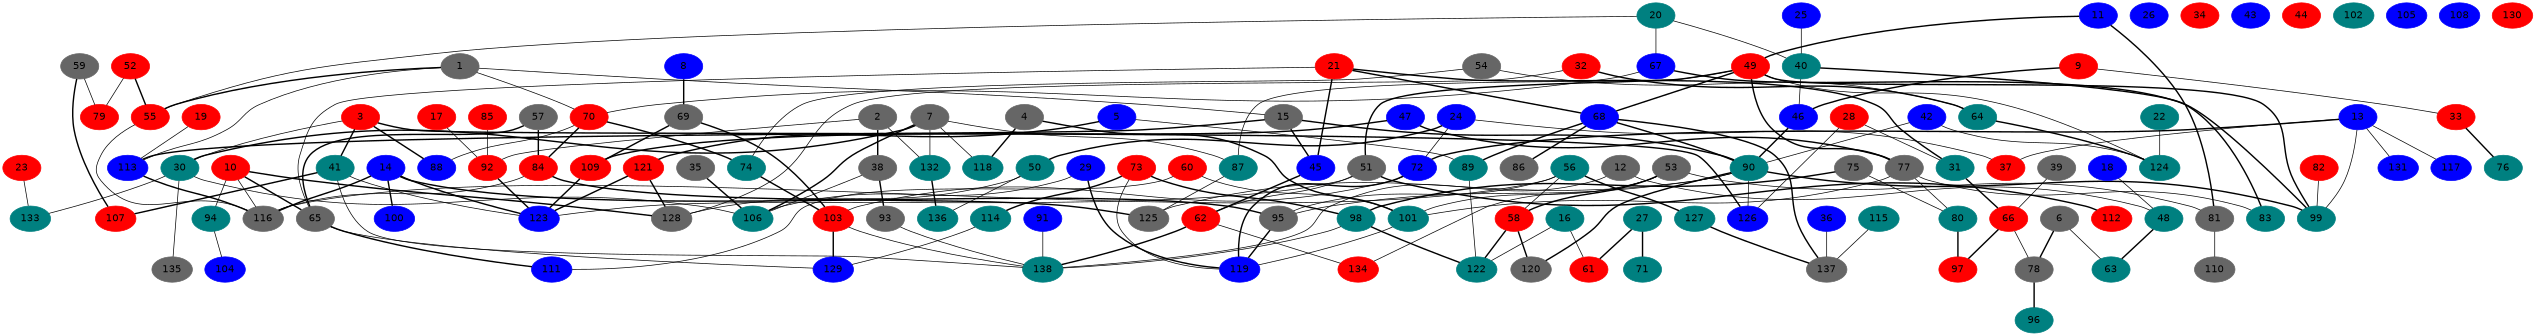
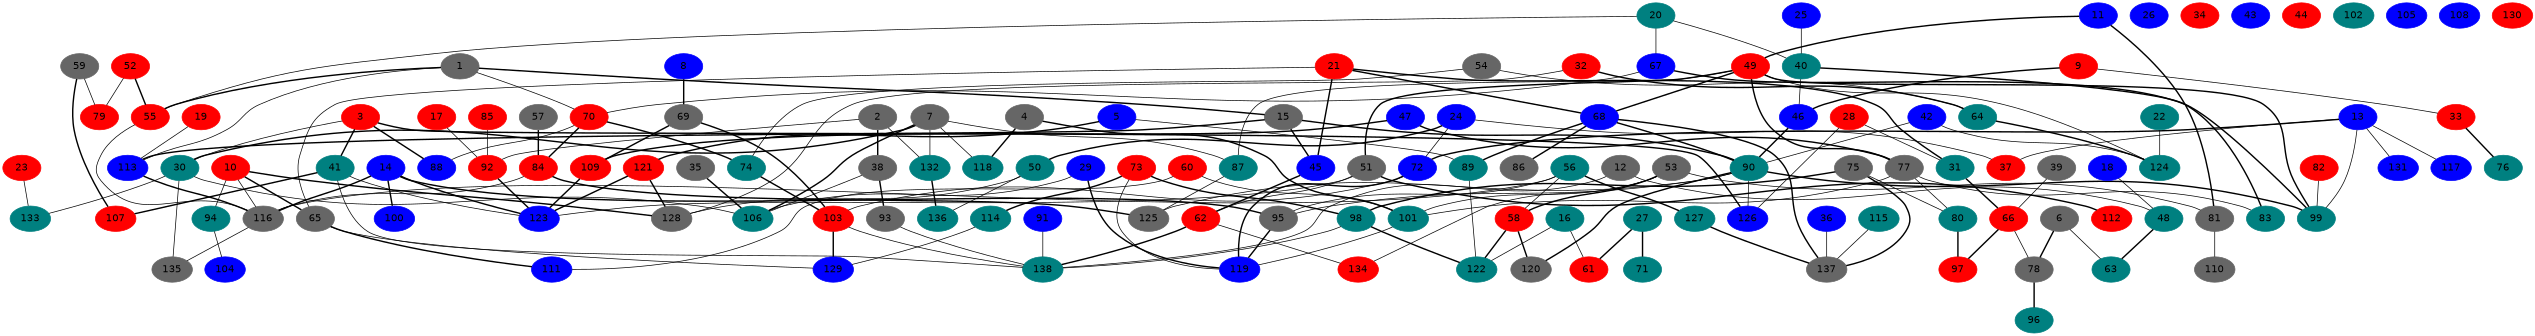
(833, 88) -> (833, 88)
(395, 135) -> none
none -> (1907, 229)
none -> (222, 242)
